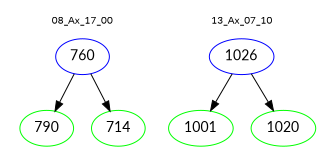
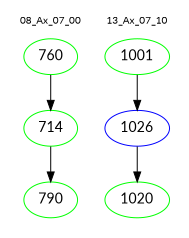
(83, 21) -> (51, 21)
(83, 57) -> (51, 57)
(67, 88) -> (51, 159)
(224, 88) -> (137, 88)
